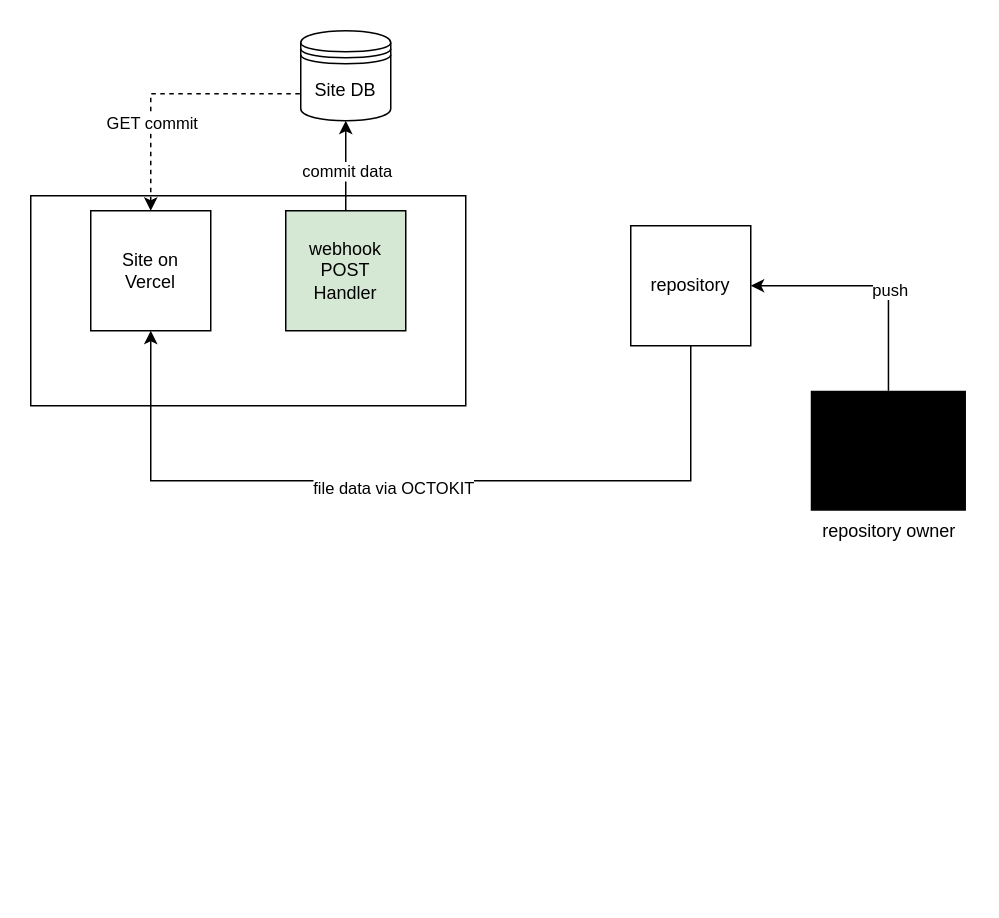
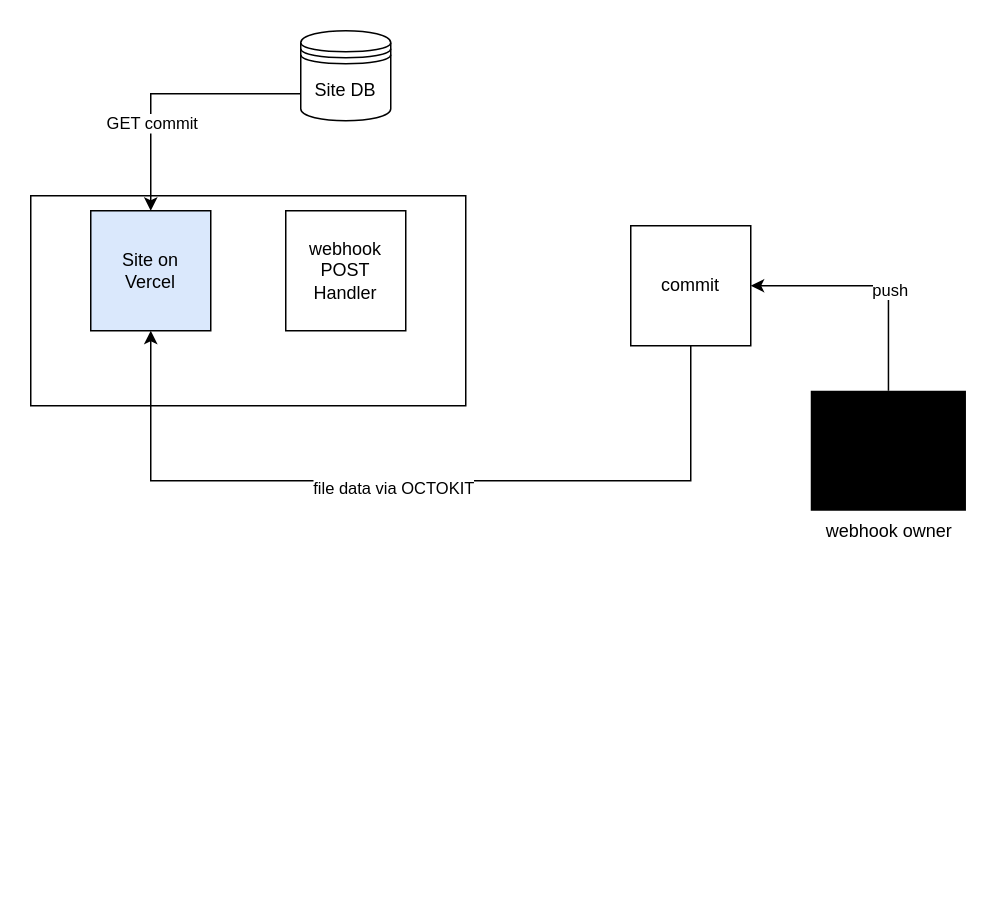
(213, 94) -> (213, 94)
(346, 171) -> none
(151, 271) -> (151, 271)
(346, 271) -> (346, 271)
(691, 286) -> (691, 286)
(890, 532) -> (890, 532)
